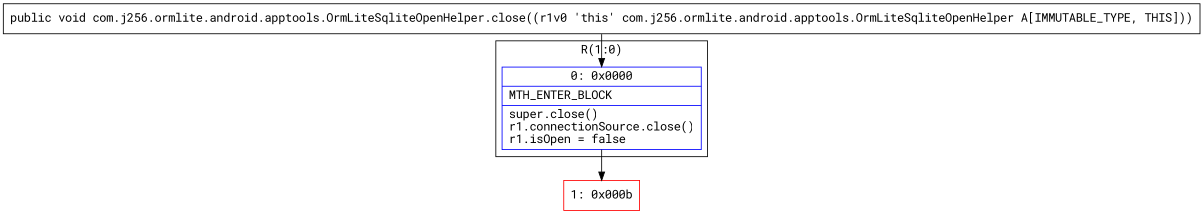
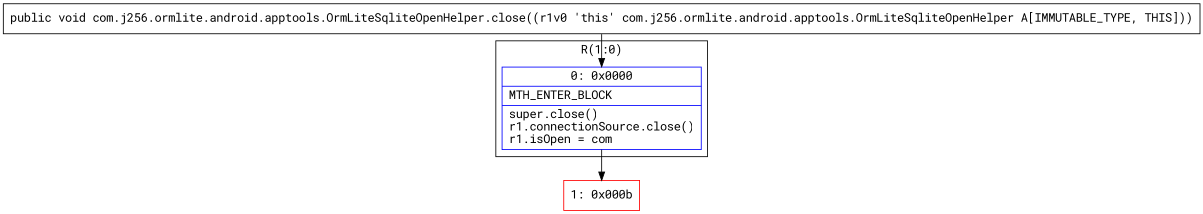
(568, 140) -> (560, 140)
